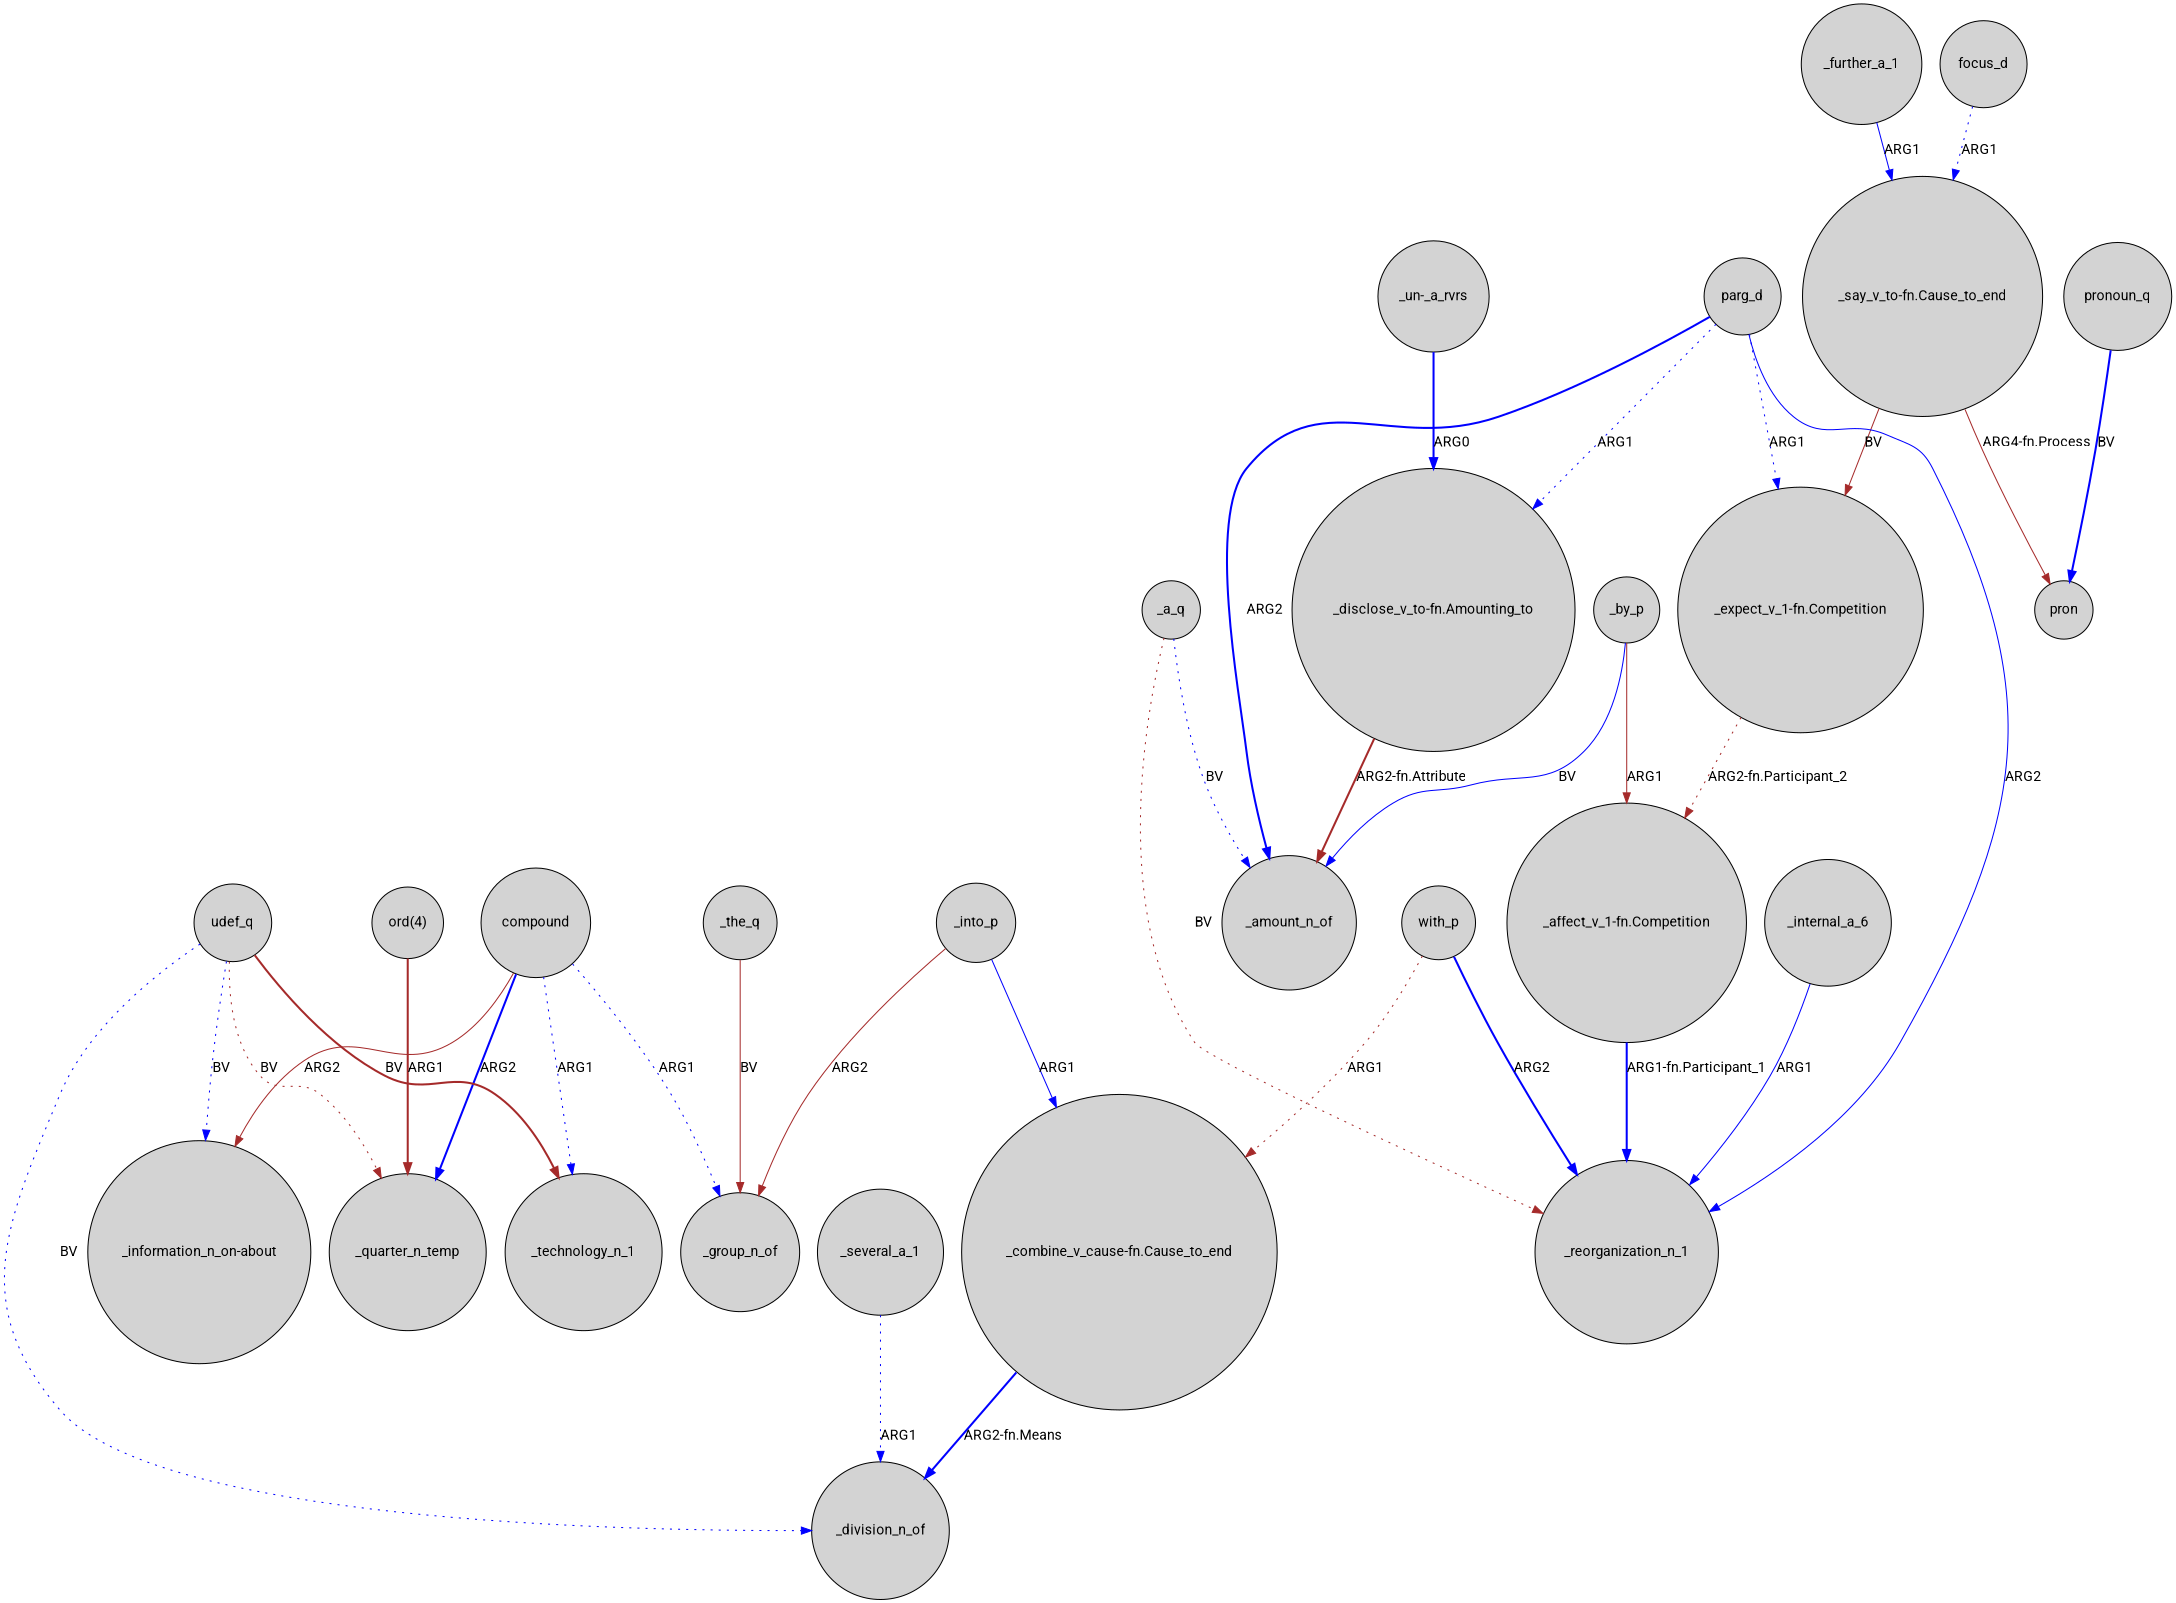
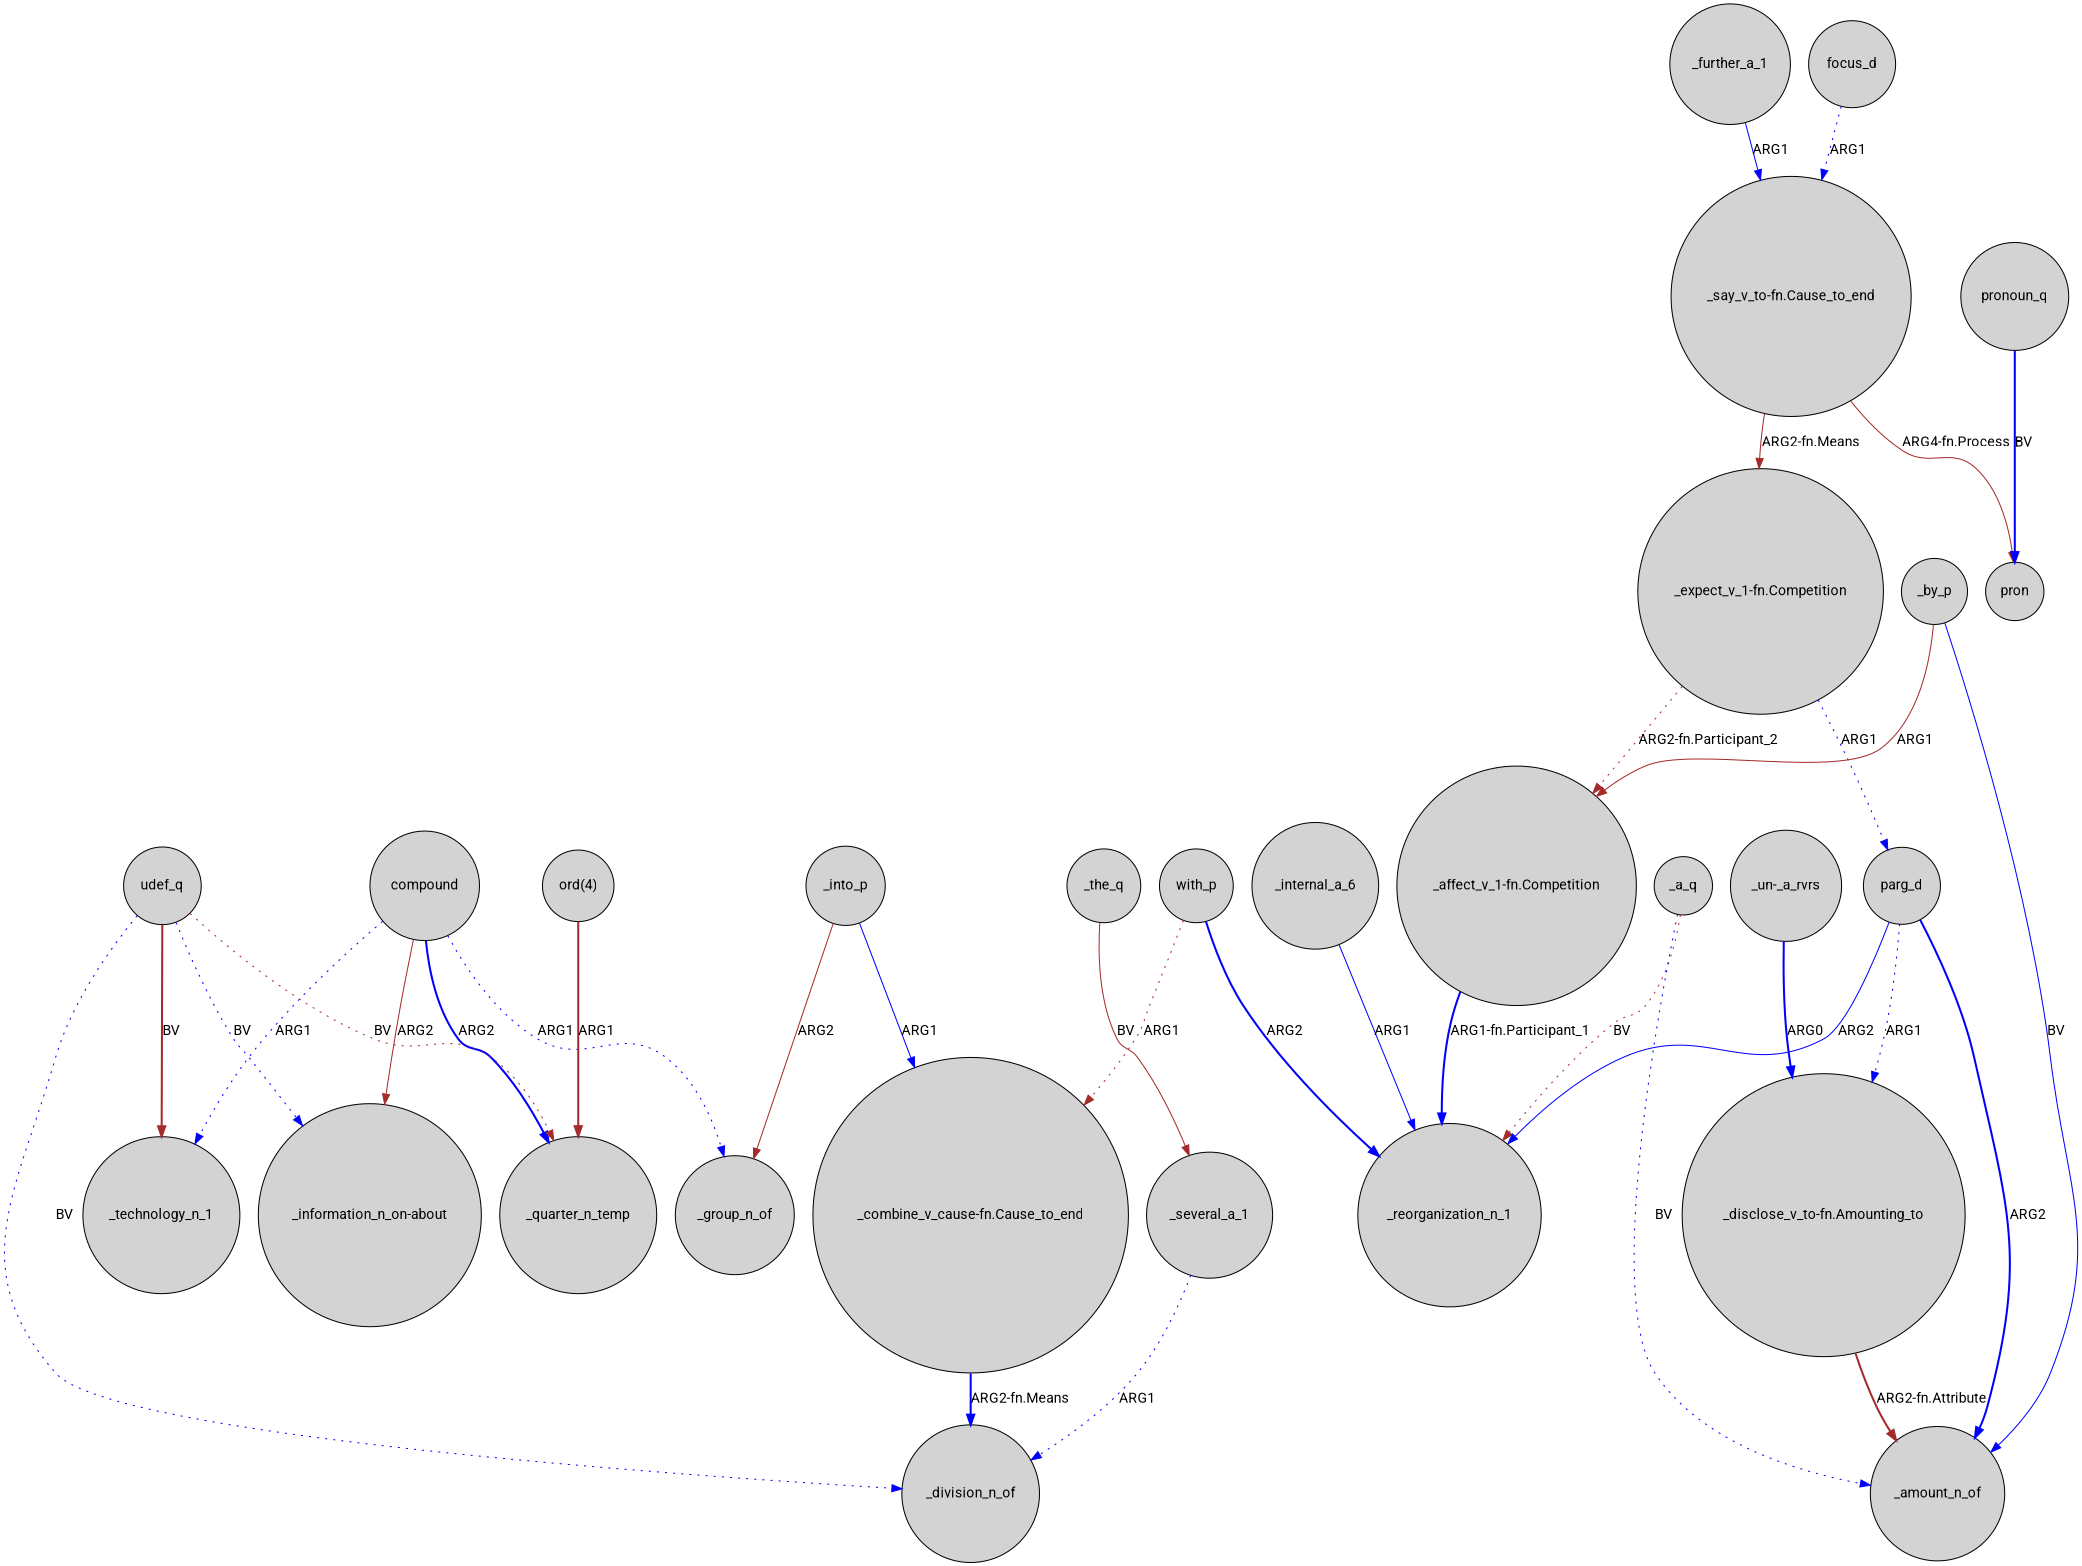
(1763, 407) -> (1853, 770)
(1874, 443) -> (1811, 443)
(740, 1071) -> (1120, 1043)
